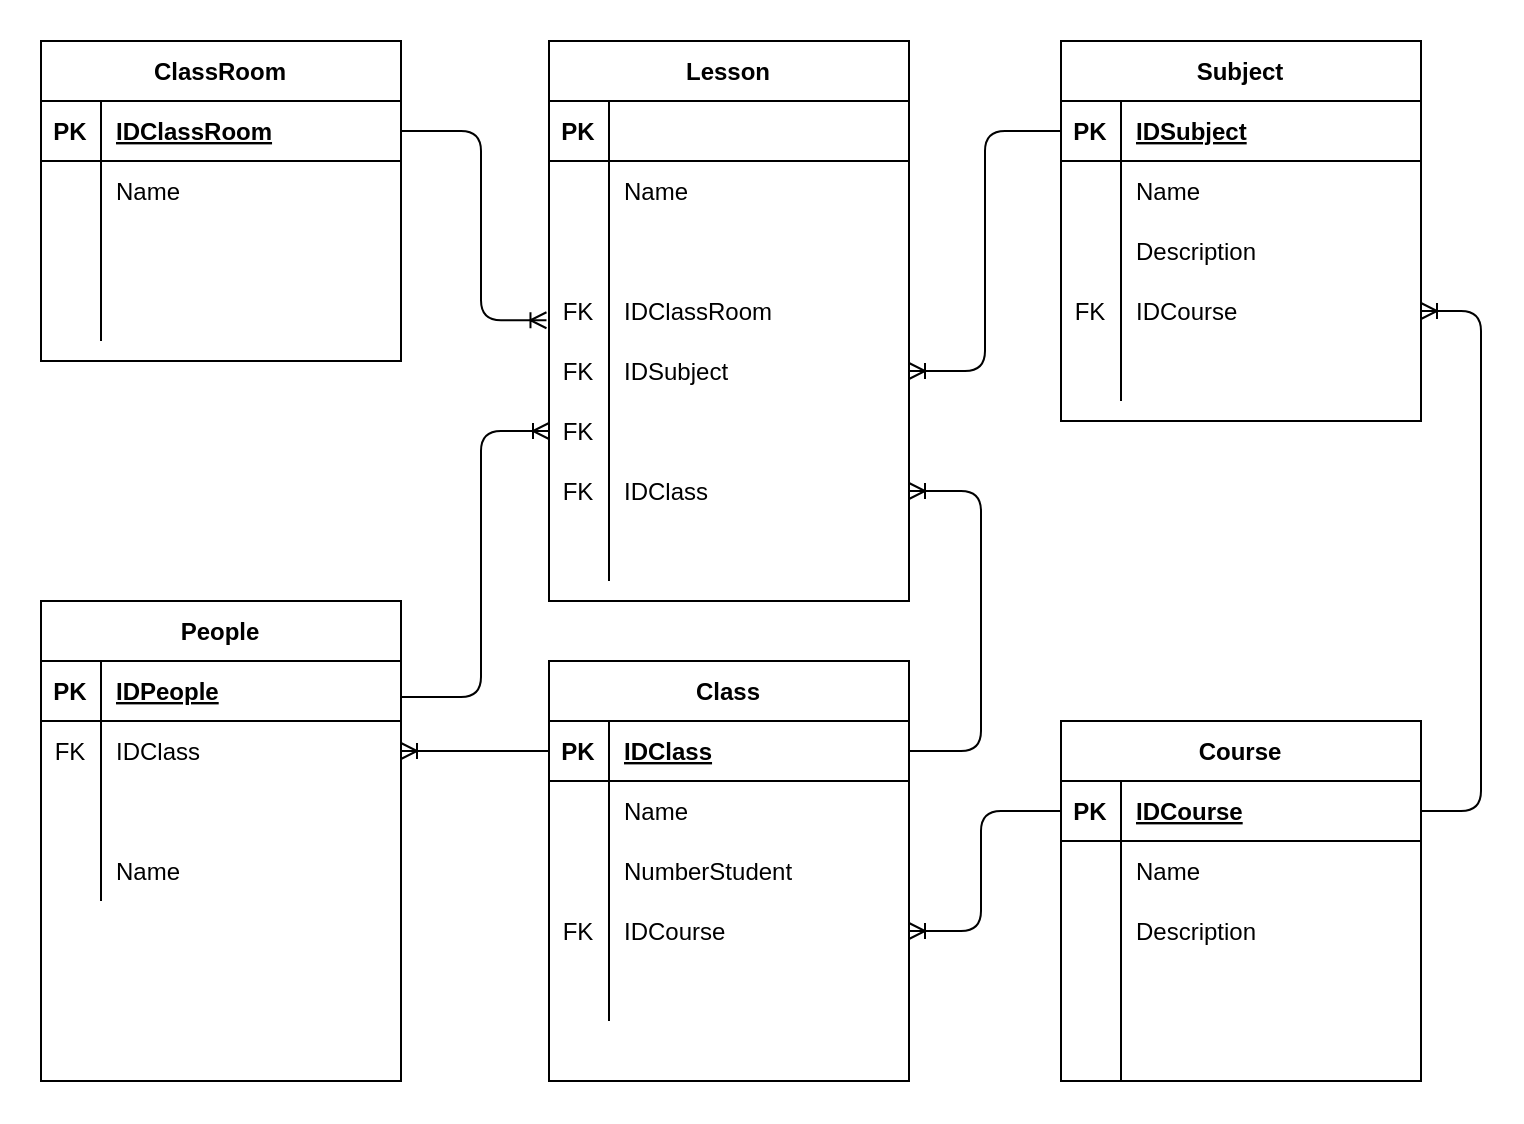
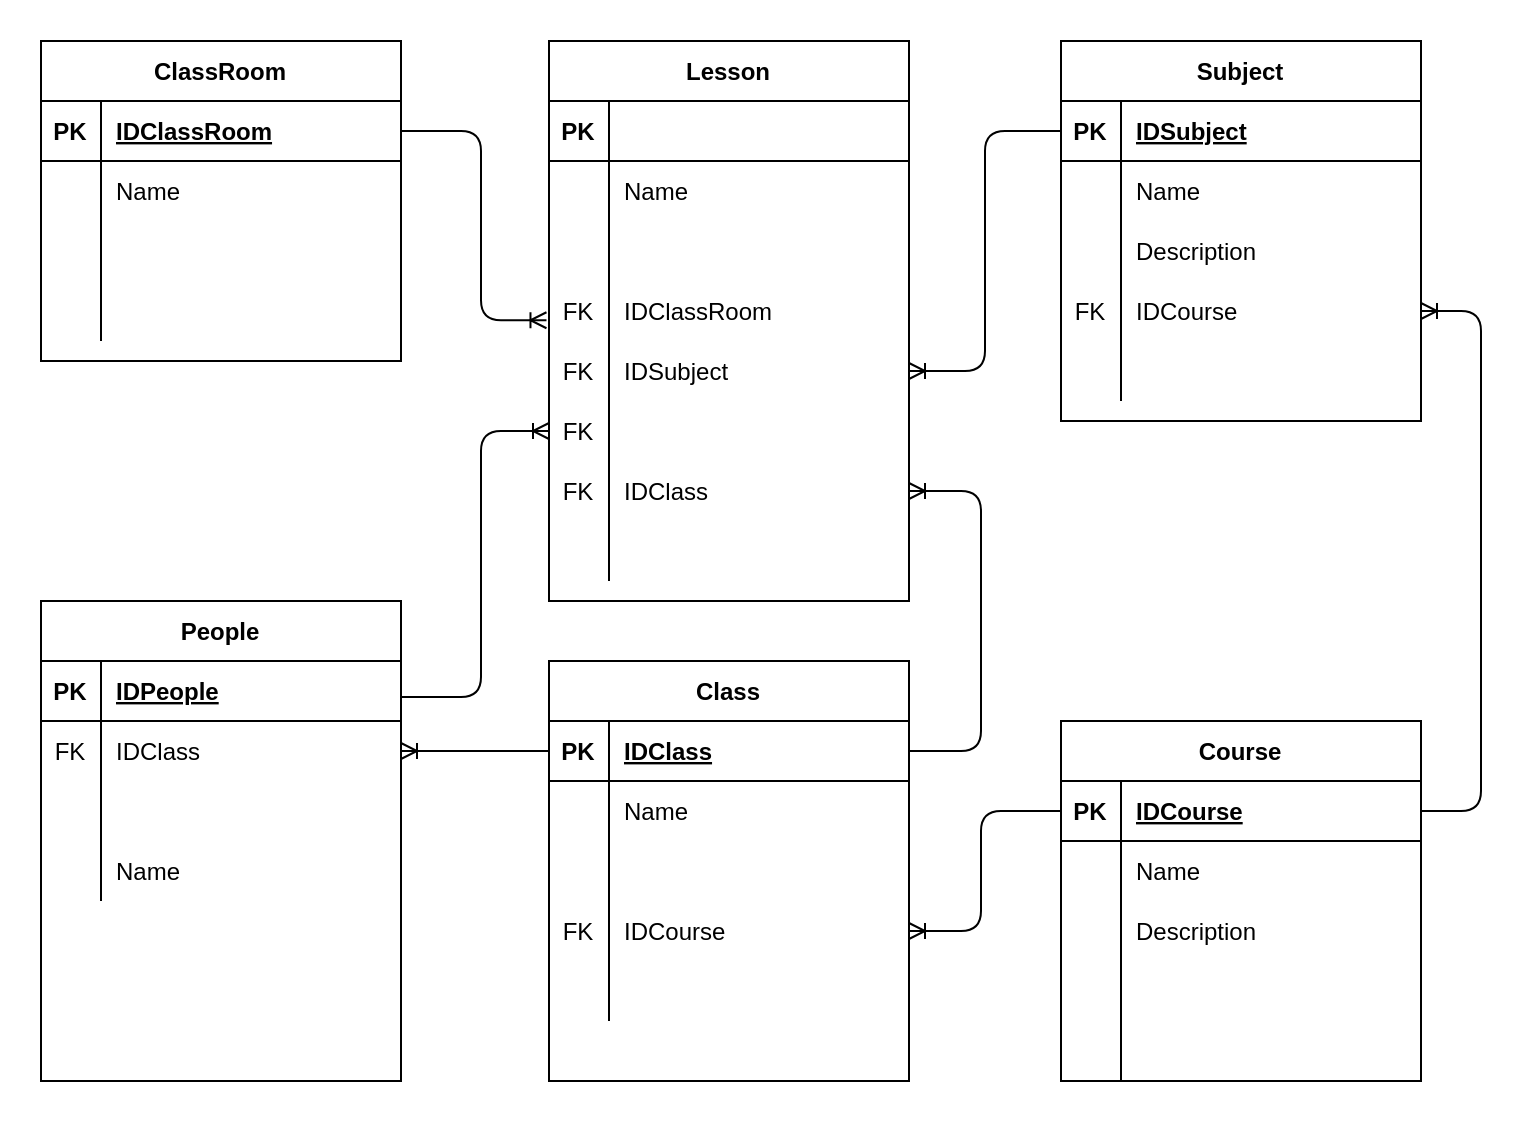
(759, 871) -> none
